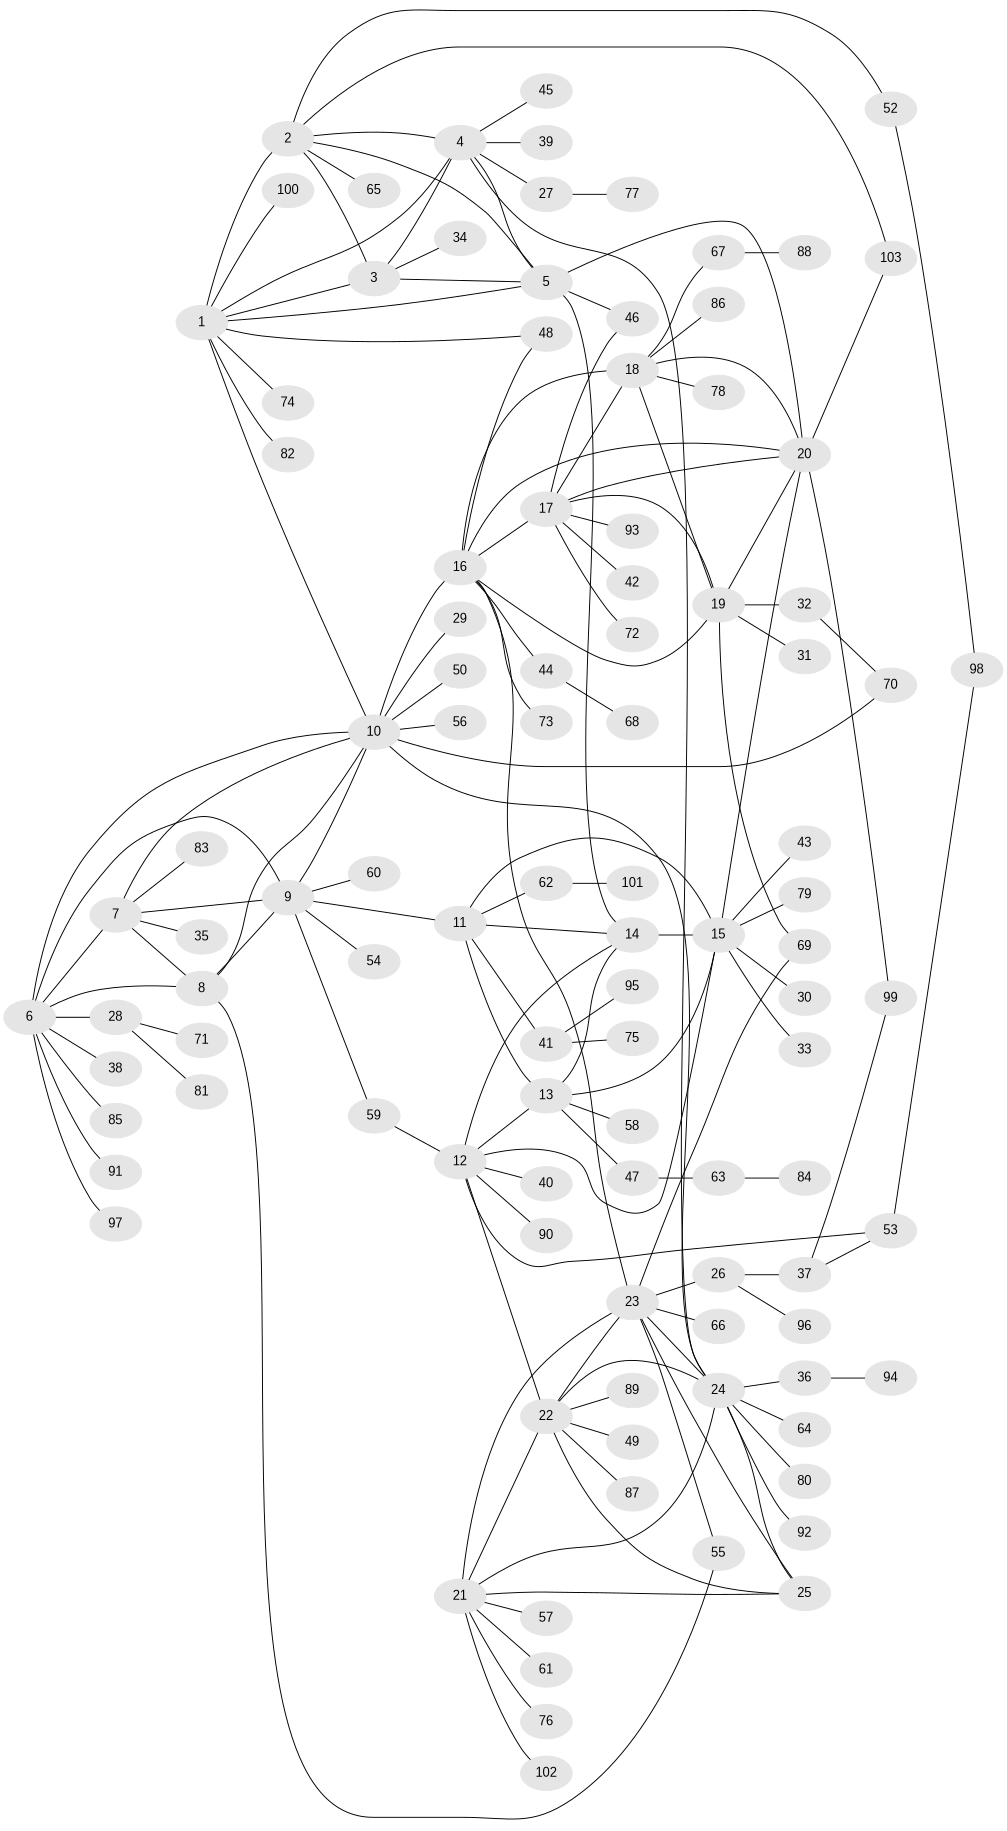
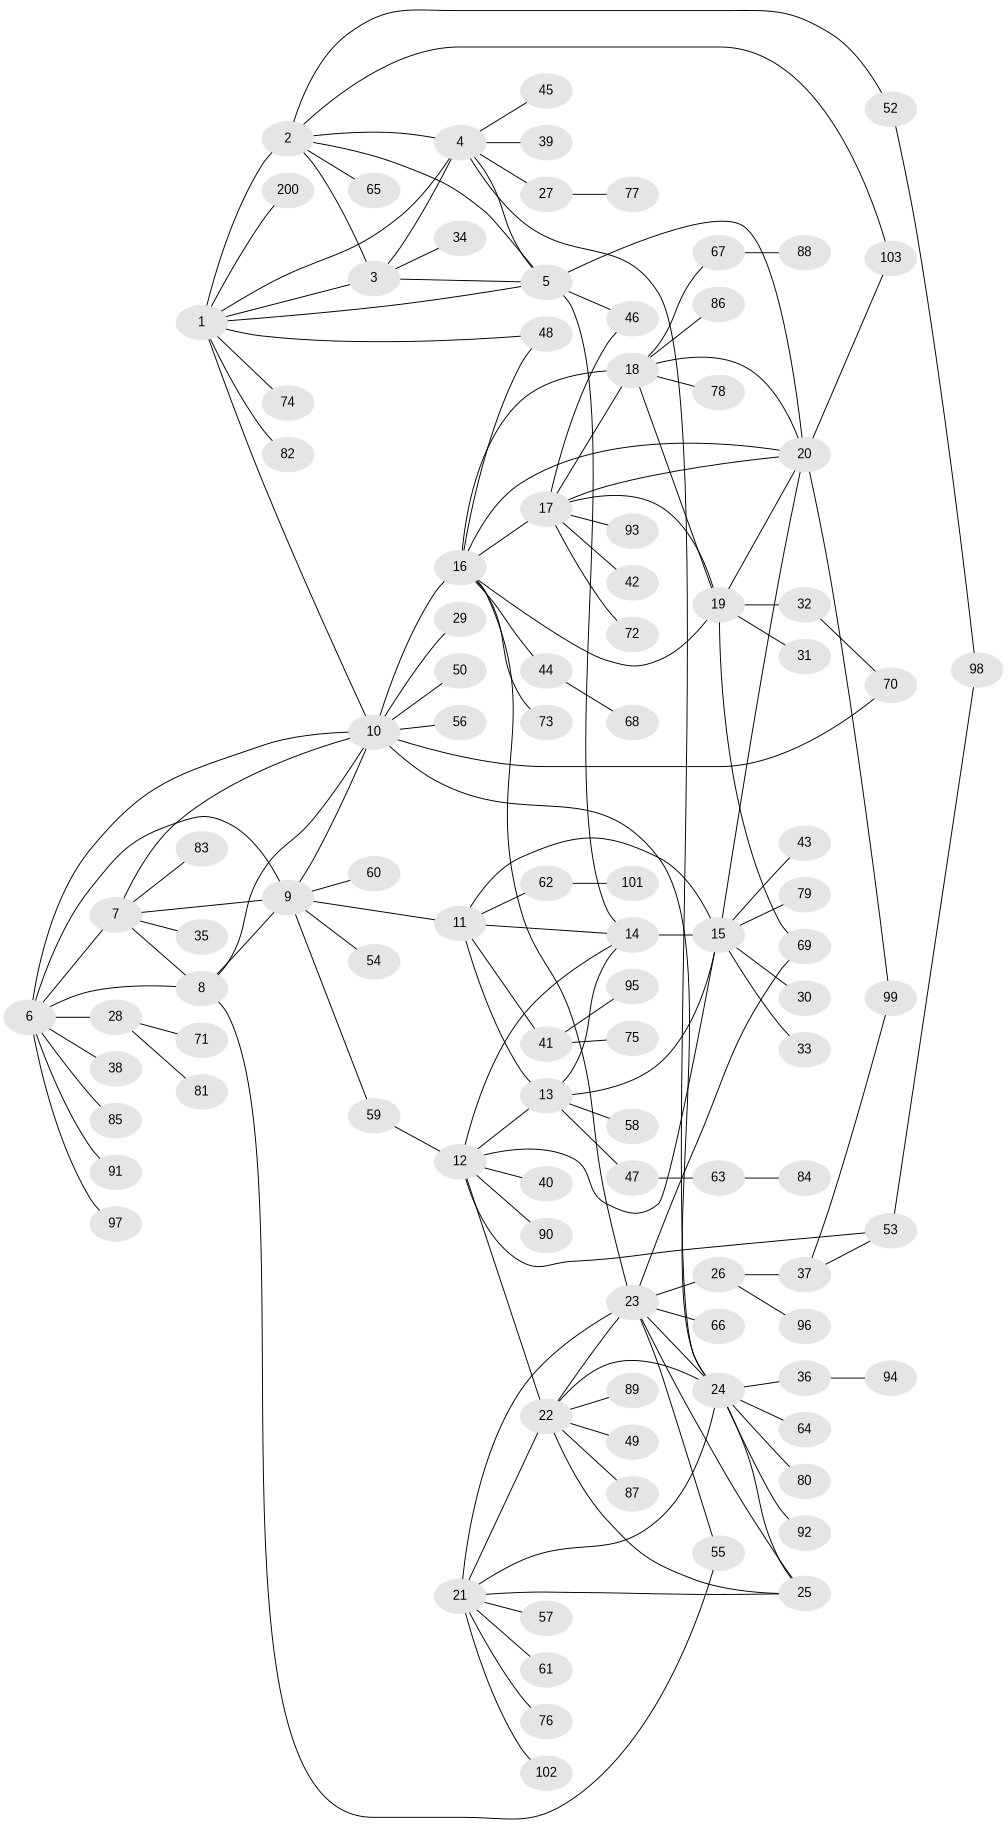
(288, 191) -> (288, 191)
